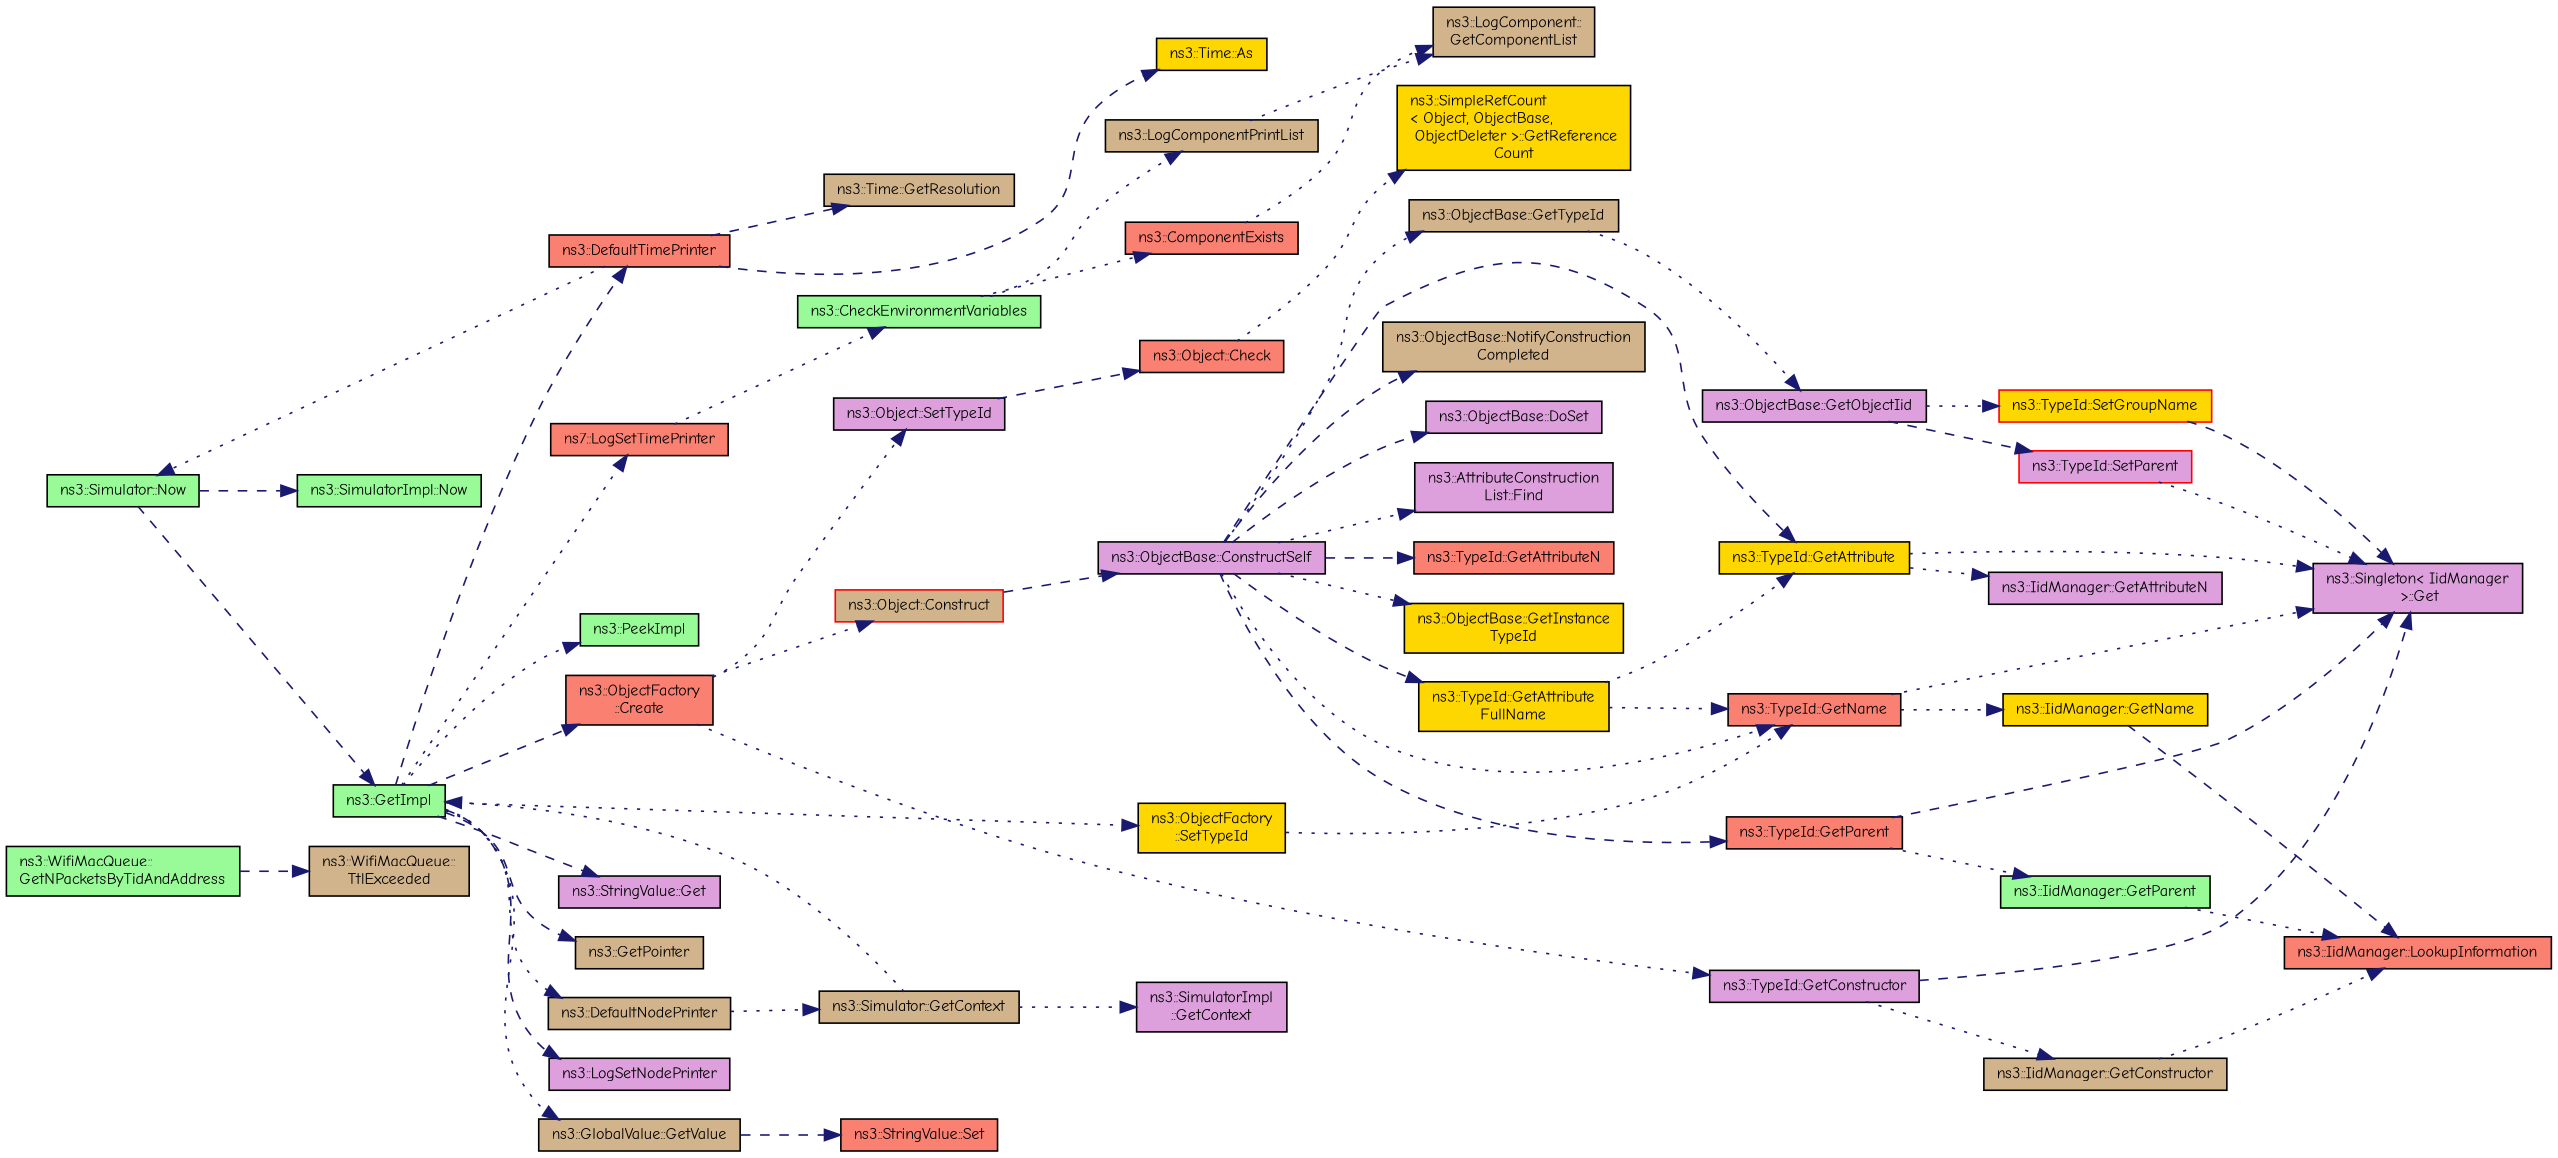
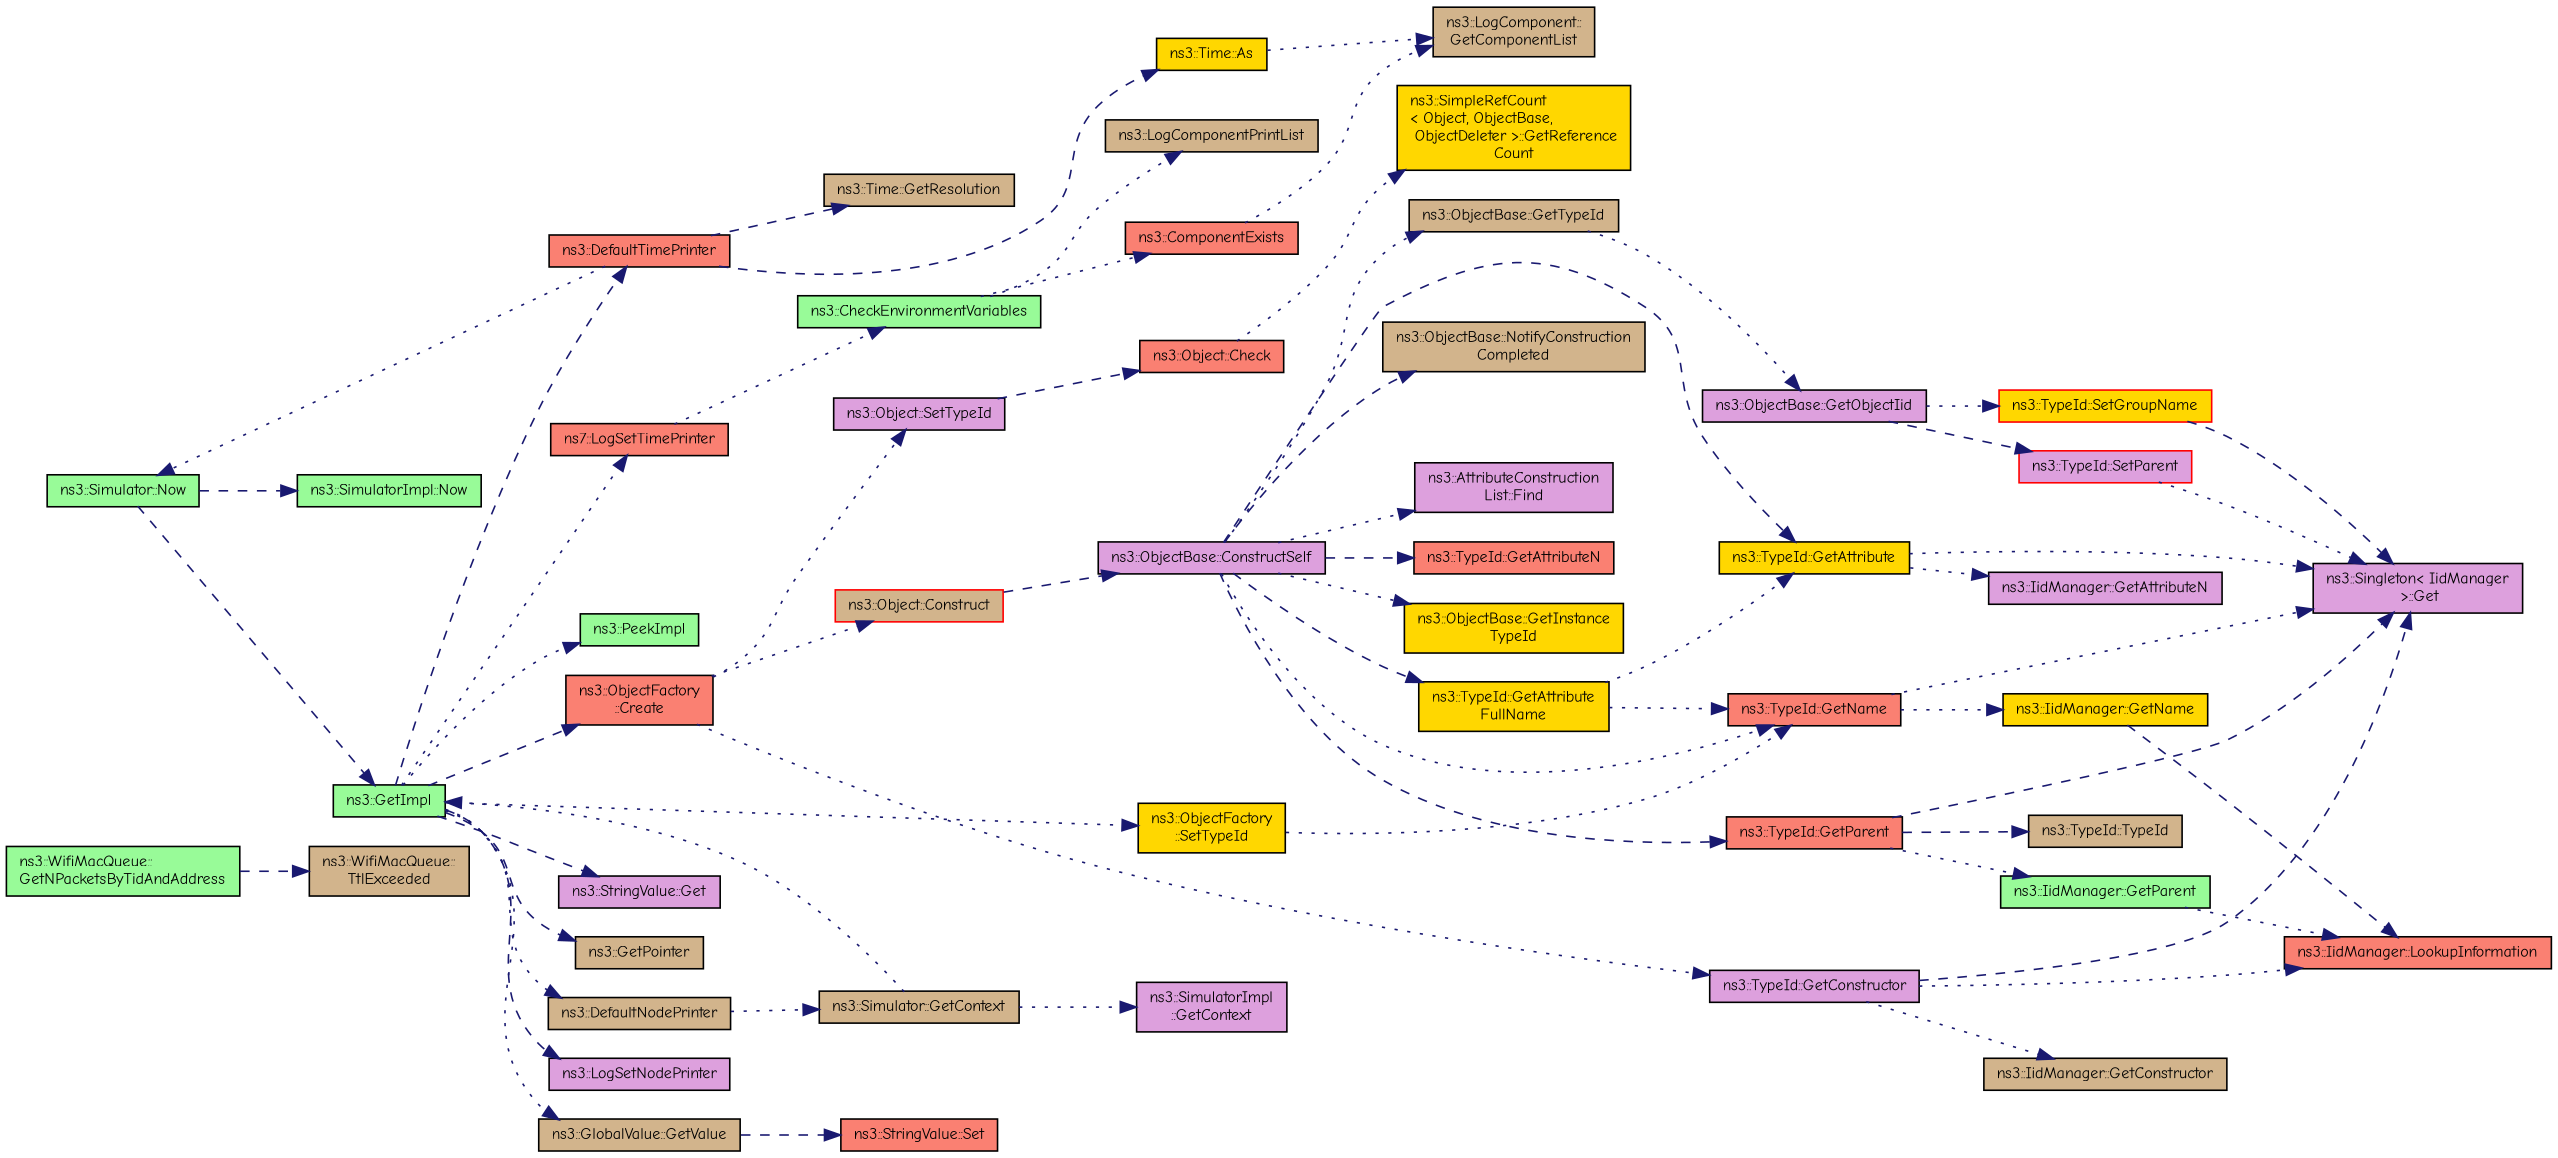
(1333, 88) -> (1342, 45)
(1514, 417) -> none
none -> (2105, 831)
(2265, 1021) -> (2102, 982)
